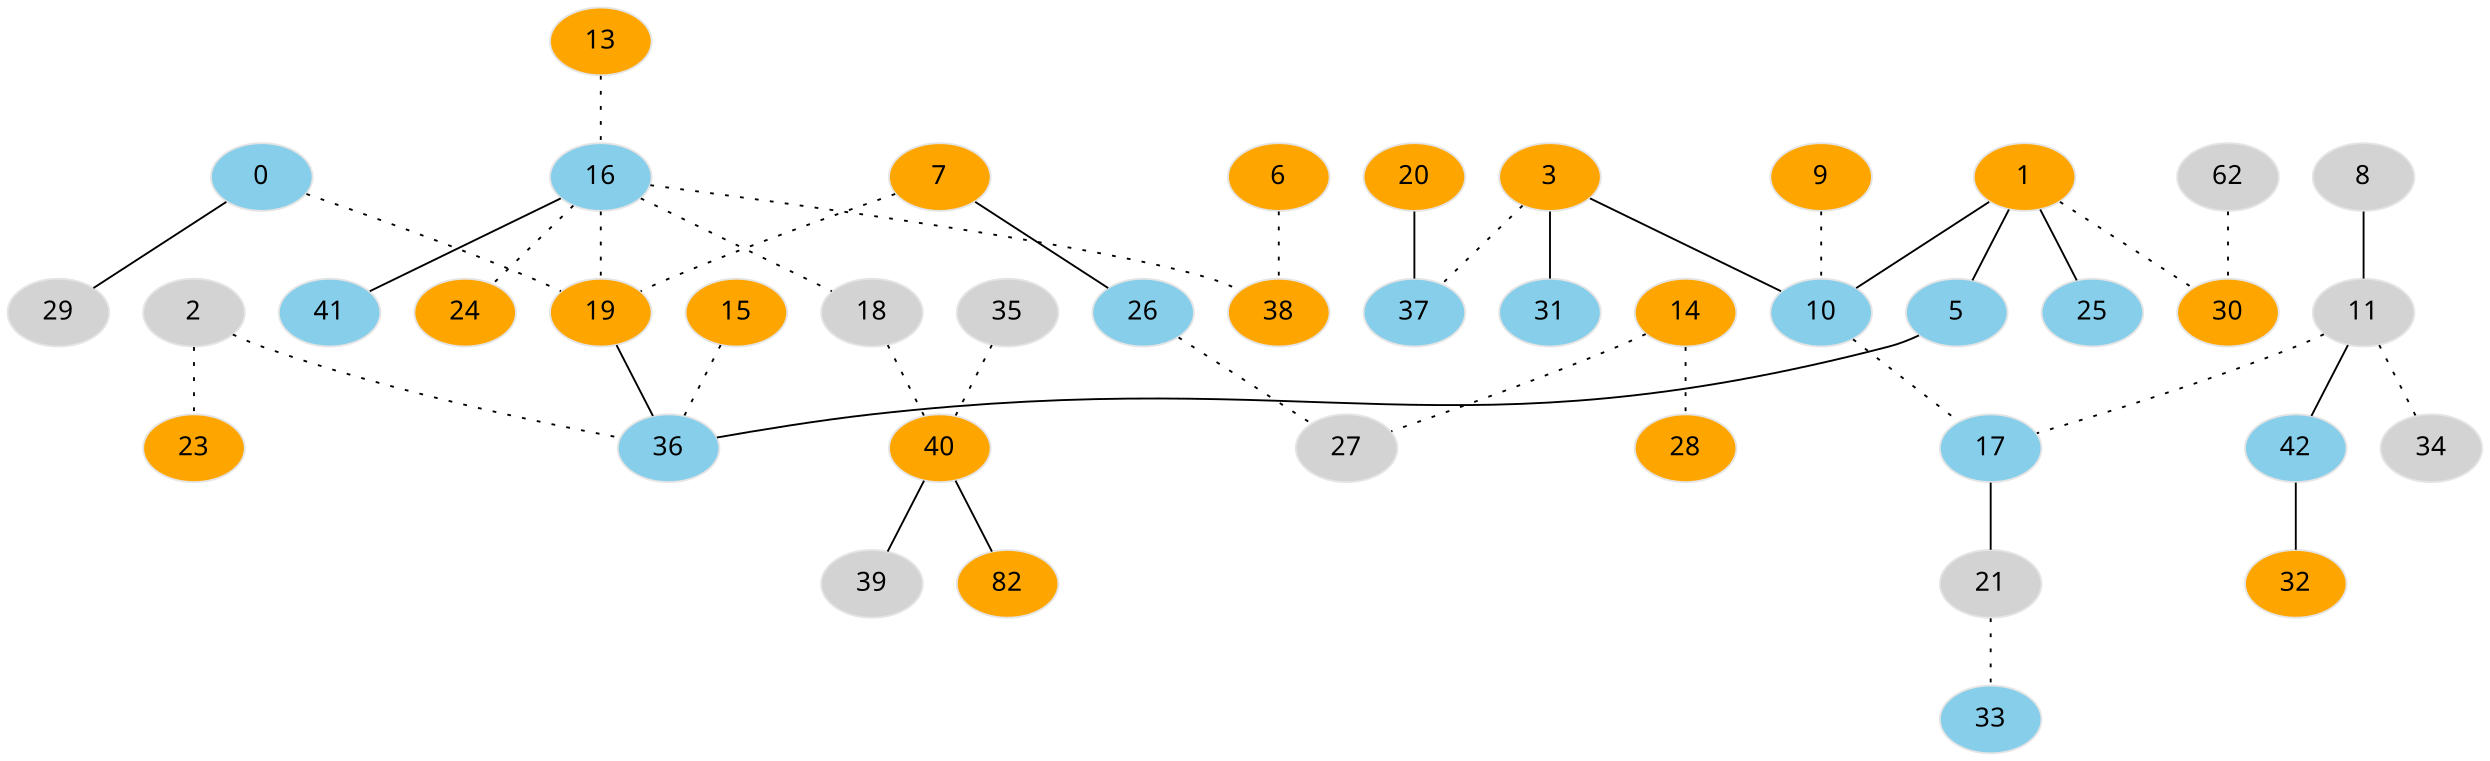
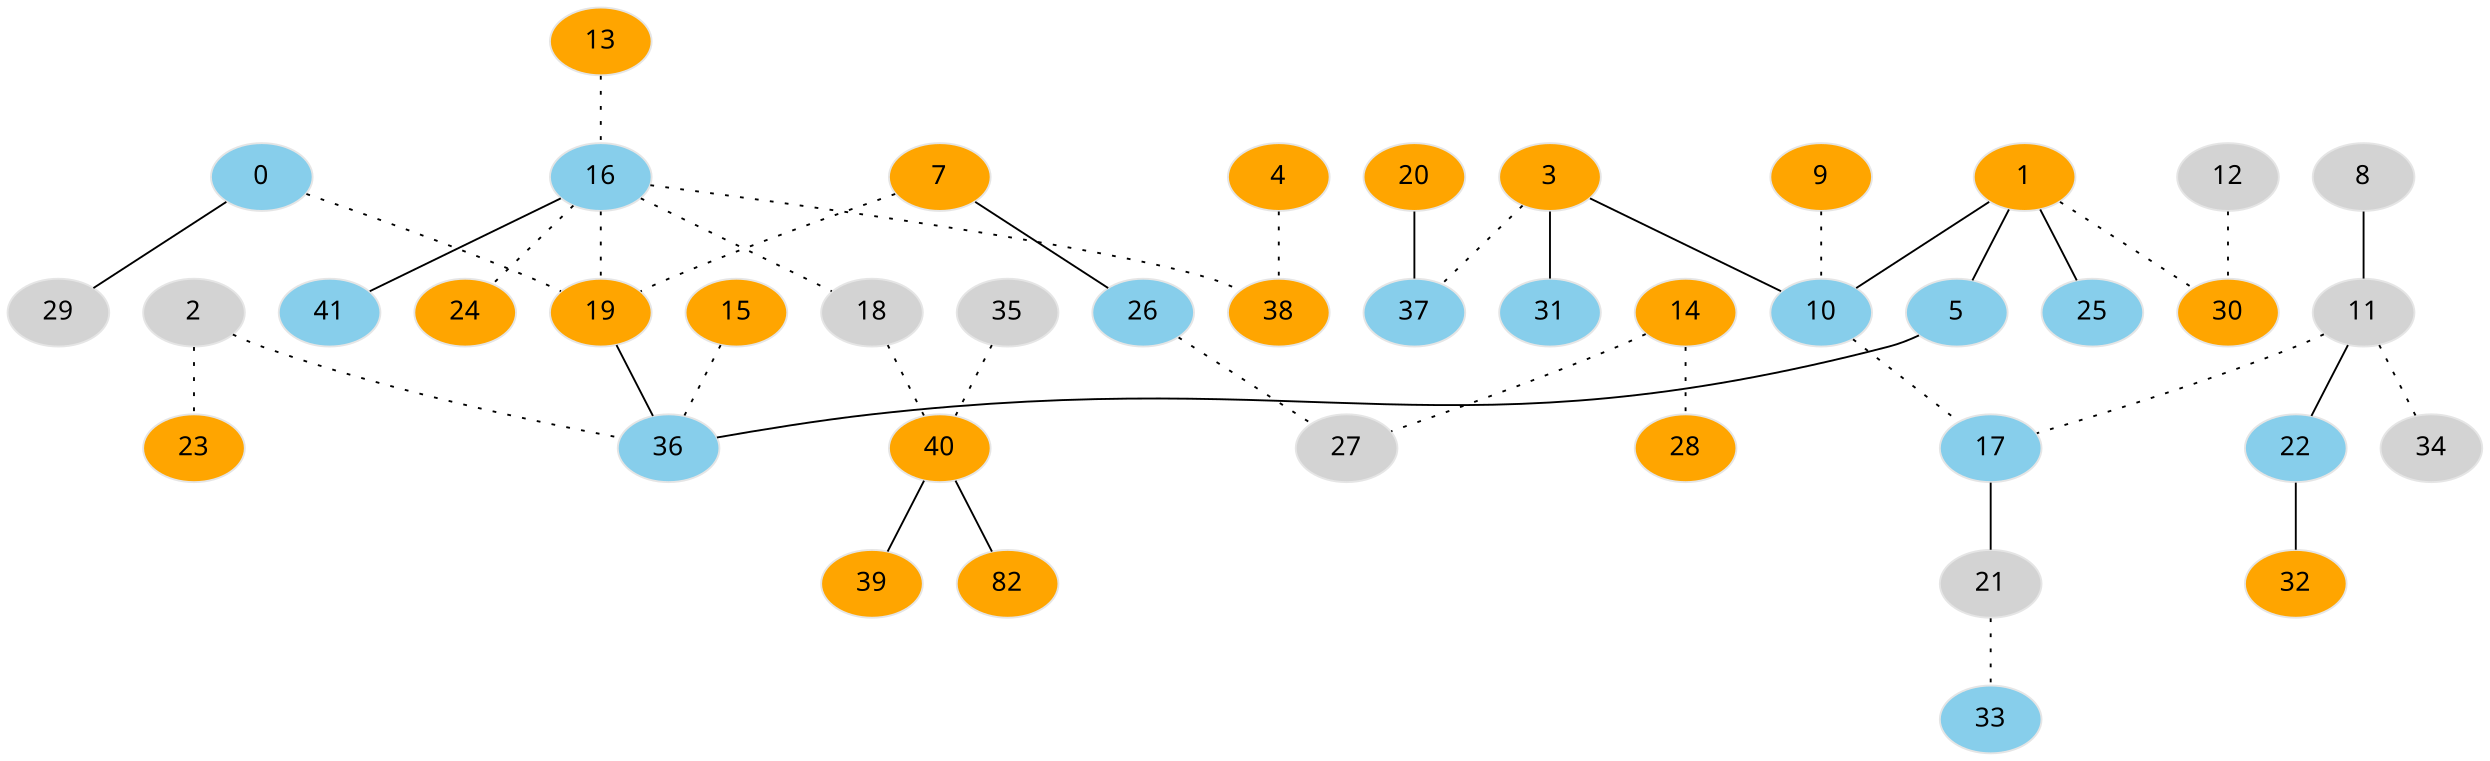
(1279, 177) -> (1279, 177)
(2228, 177) -> (2228, 177)
(2296, 448) -> (2296, 448)
(872, 584) -> (872, 584)
